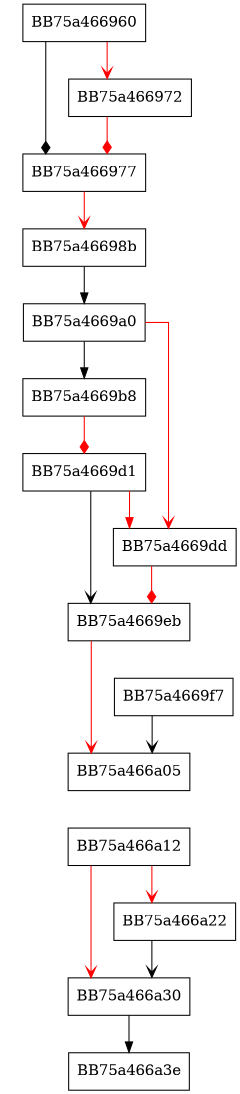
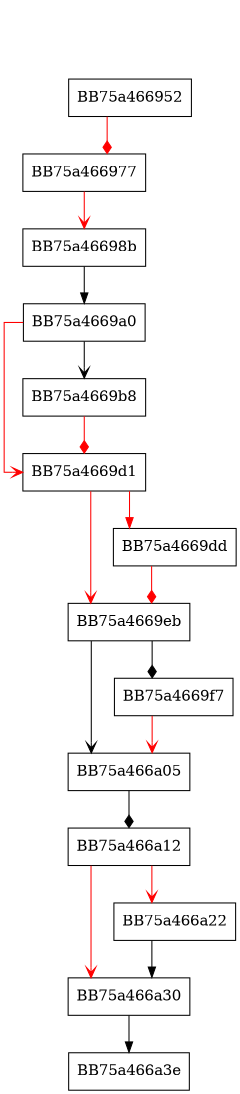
(84, 23) -> none
(130, 98) -> (130, 98)
(84, 355) -> (84, 355)
(169, 409) -> (4, 392)
(91, 542) -> (91, 542)
none -> (152, 653)
(91, 692) -> (91, 692)
(152, 729) -> (152, 729)
none -> (129, 803)
(152, 954) -> (152, 954)
